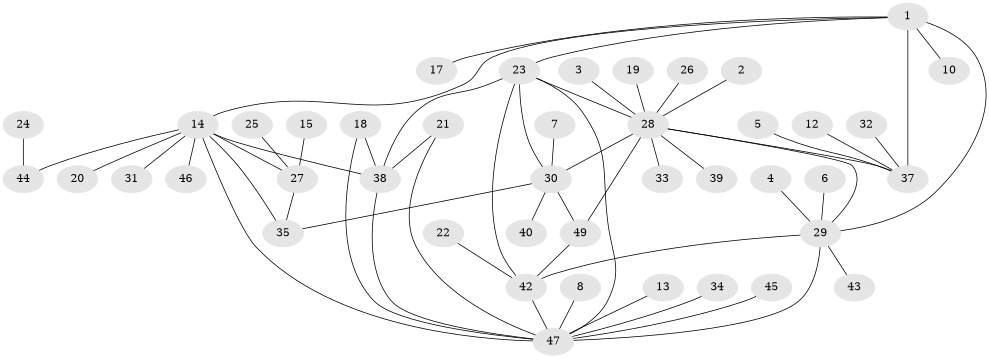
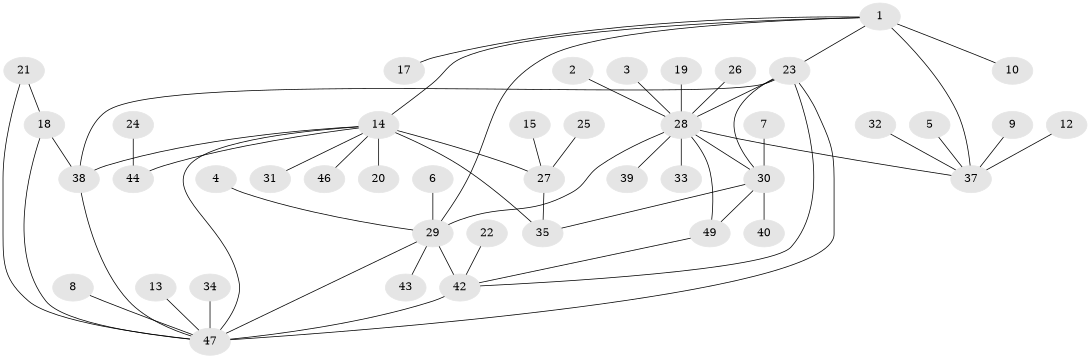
none -> (1012, 125)
(412, 152) -> (34, 98)
(772, 288) -> none
